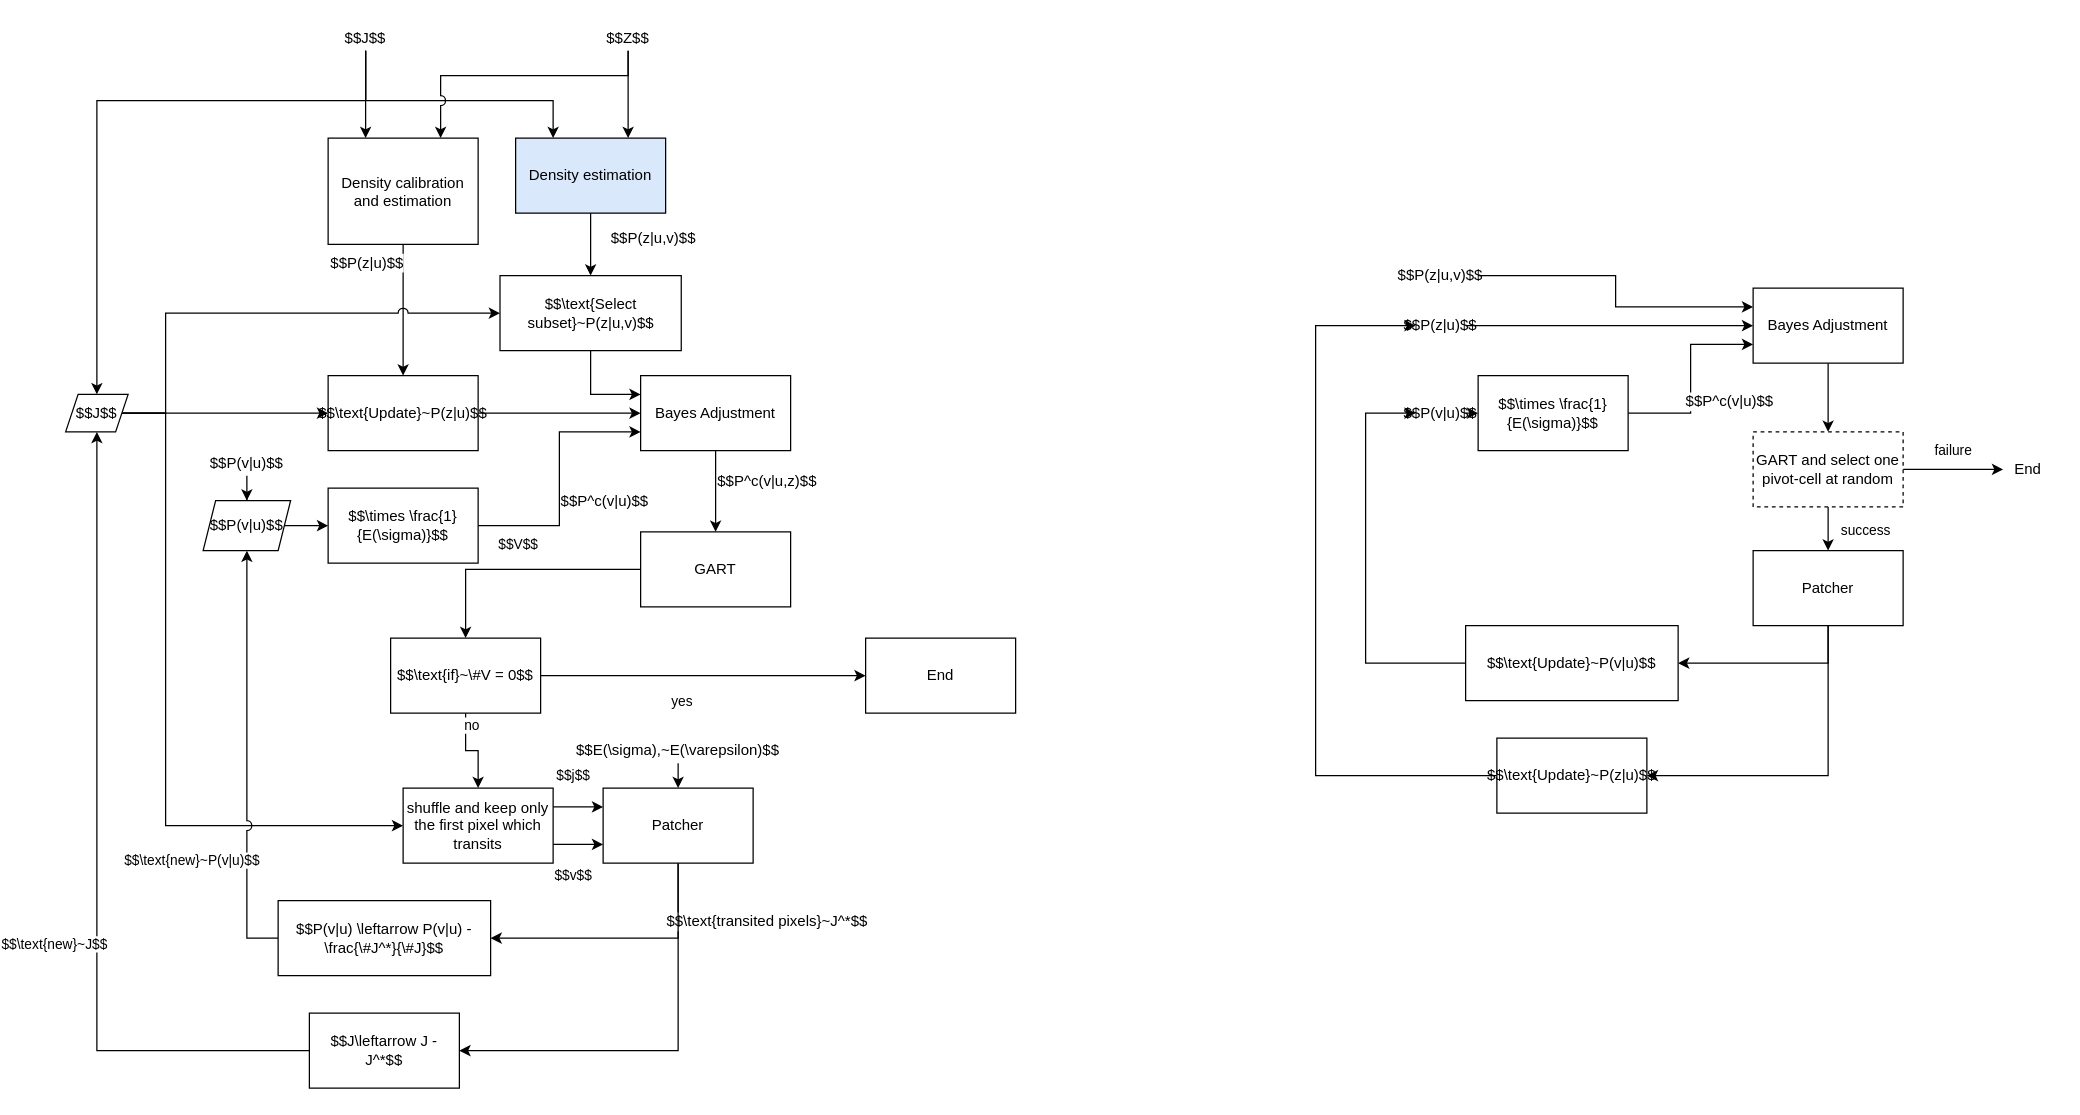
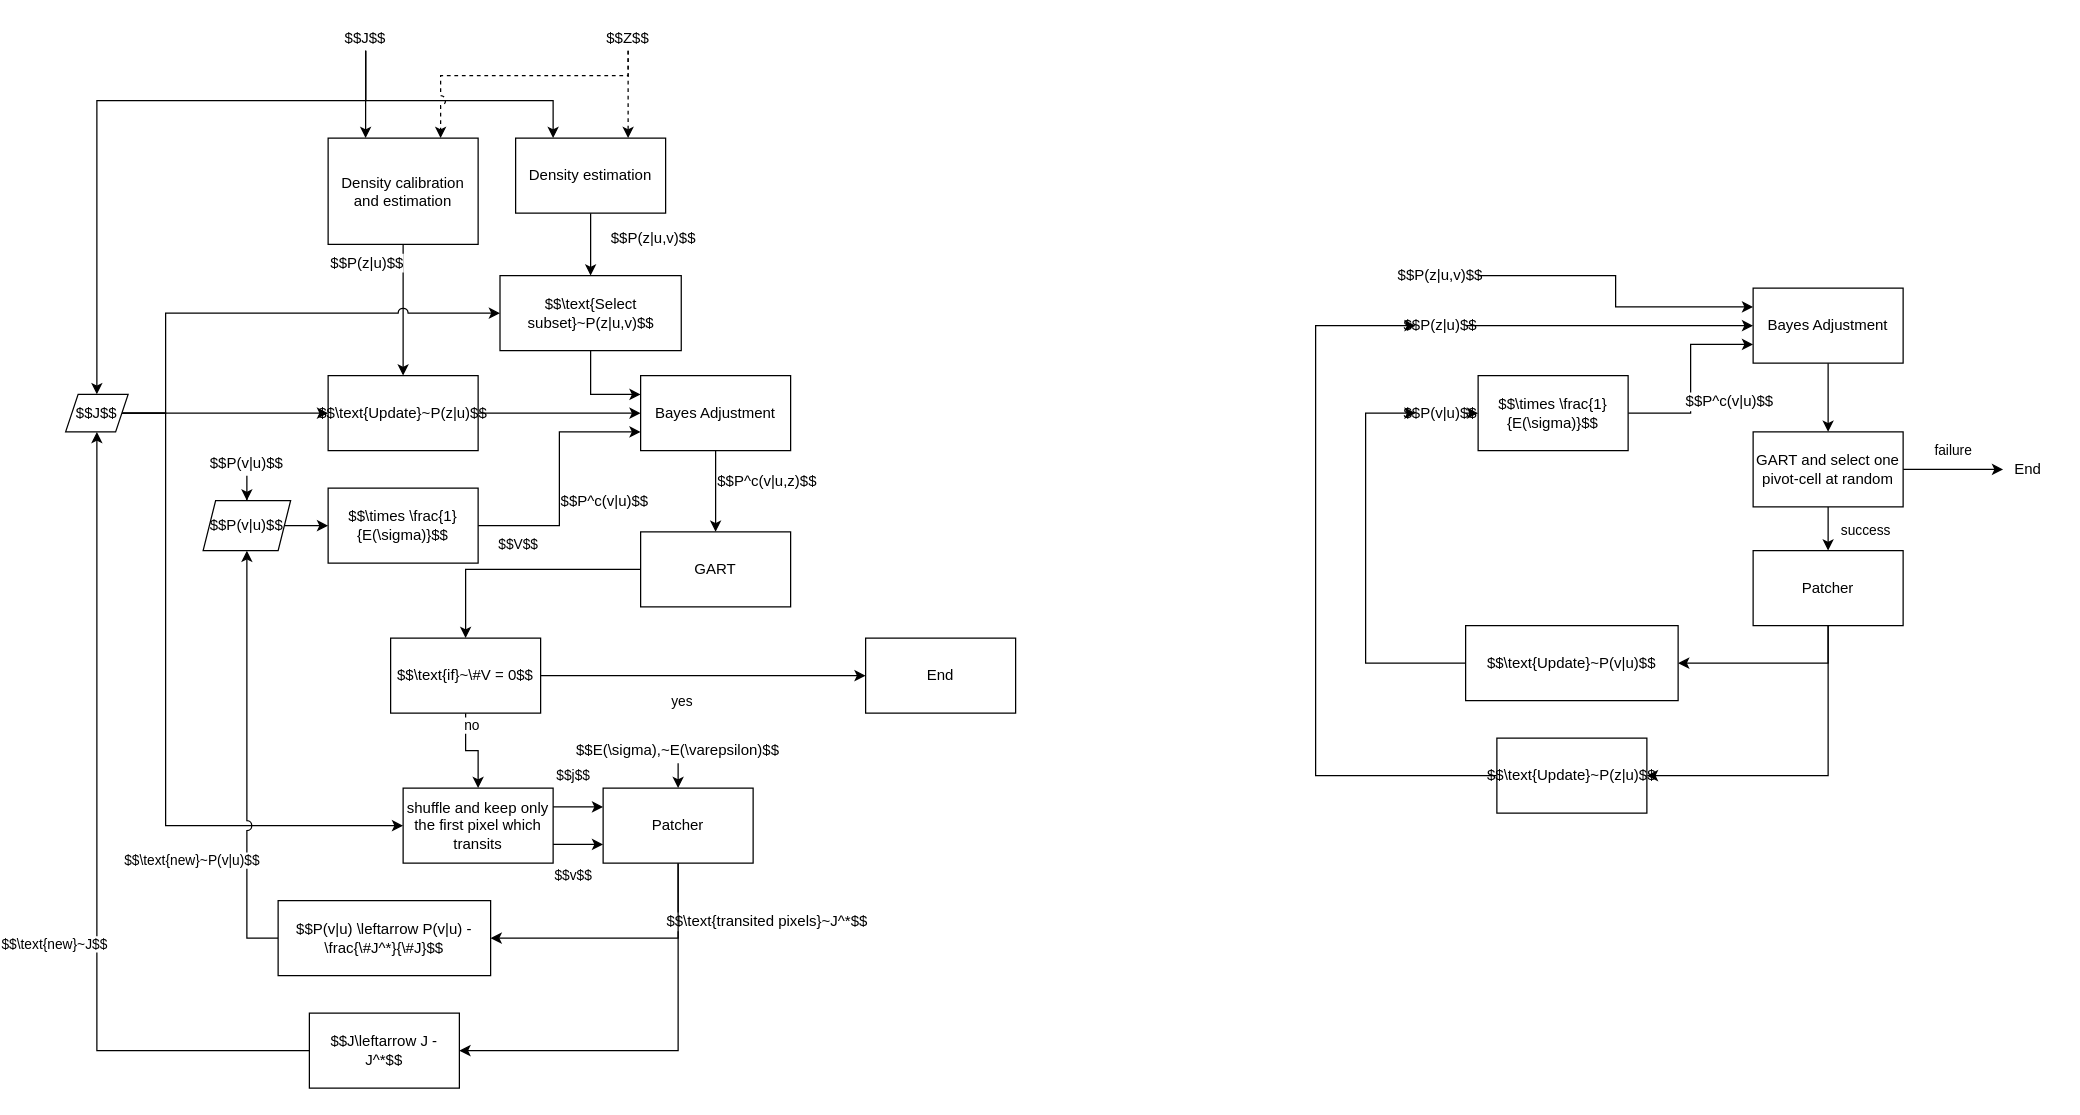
(507, 76) -> (507, 76)
(628, 102) -> (628, 102)
(591, 176) -> (591, 176)
(1828, 469) -> (1828, 469)
